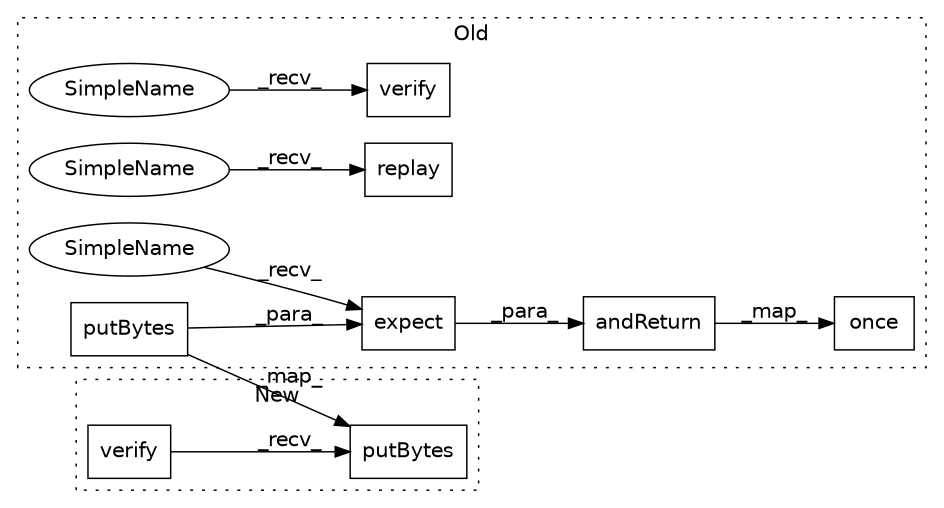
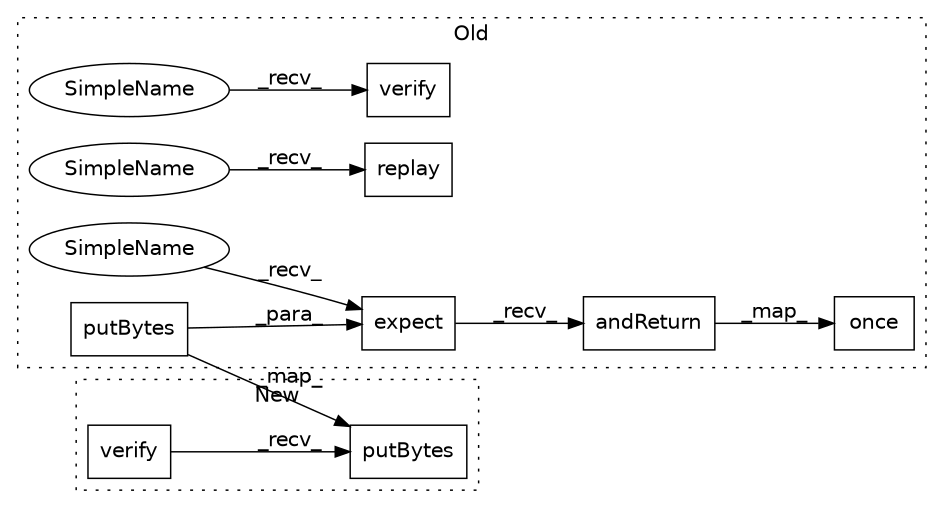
(525, 312) -> (525, 312)
